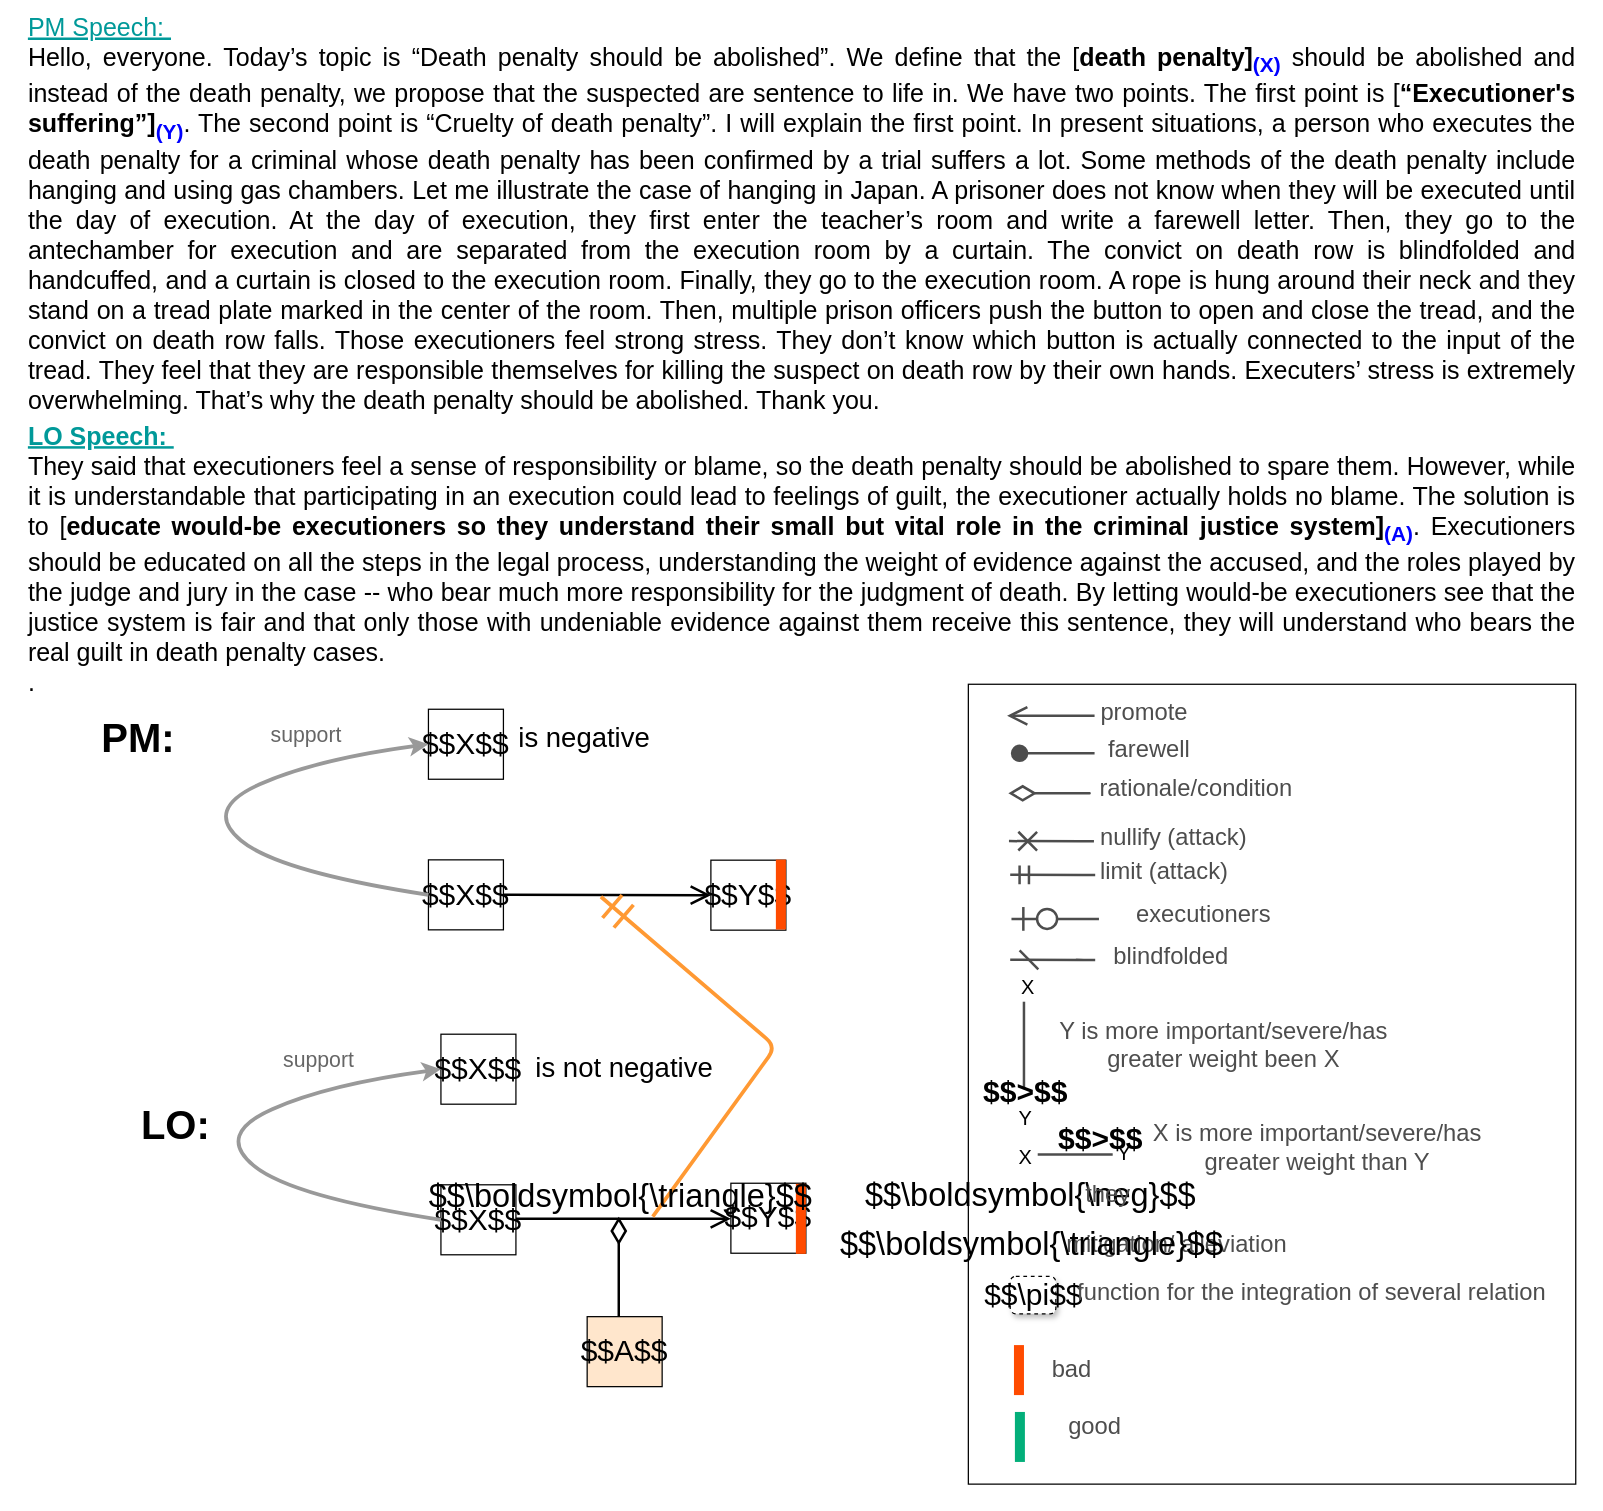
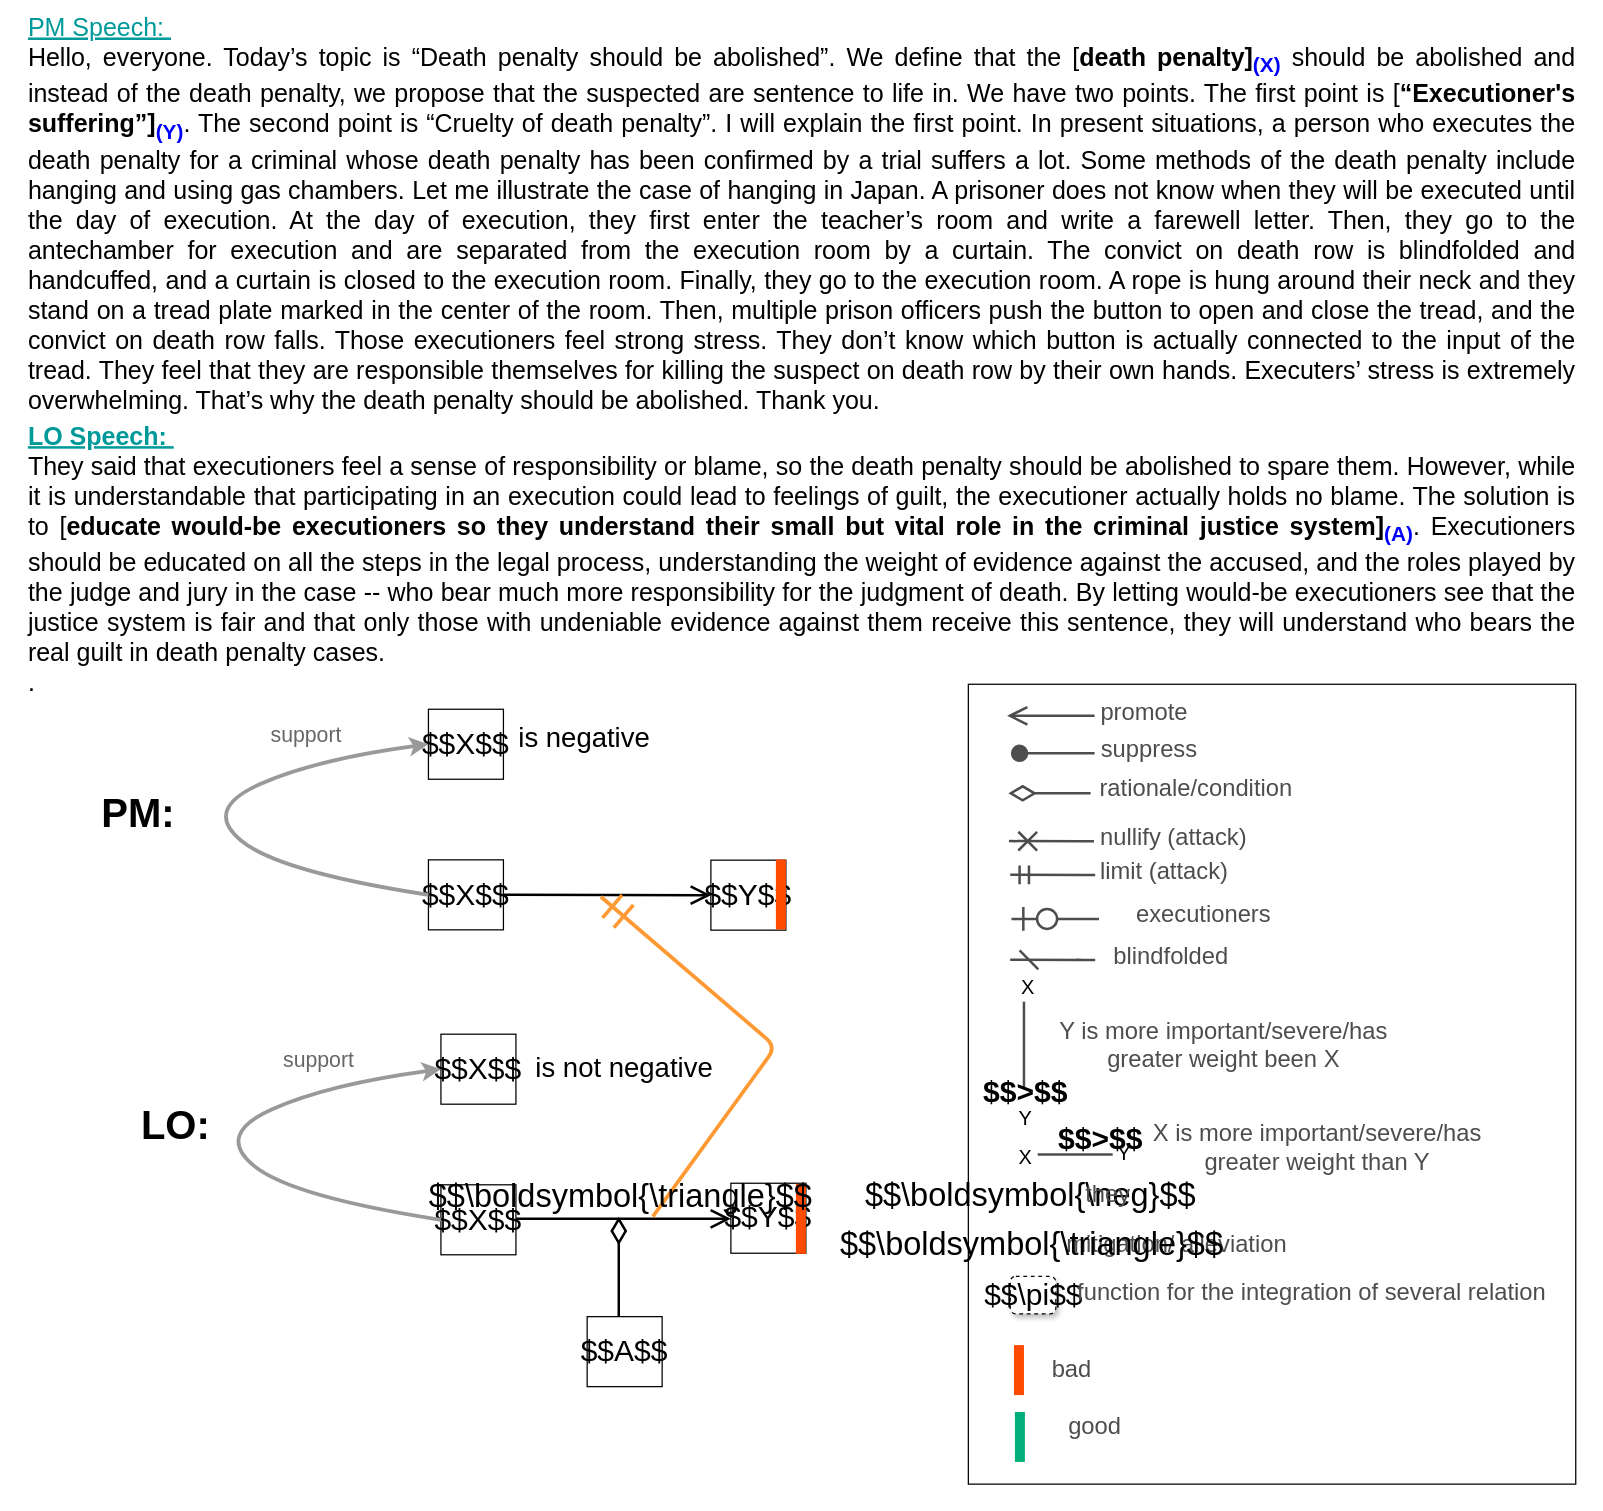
(138, 739) -> (138, 814)
(1149, 751) -> (1149, 751)
(624, 1352) -> (624, 1352)
